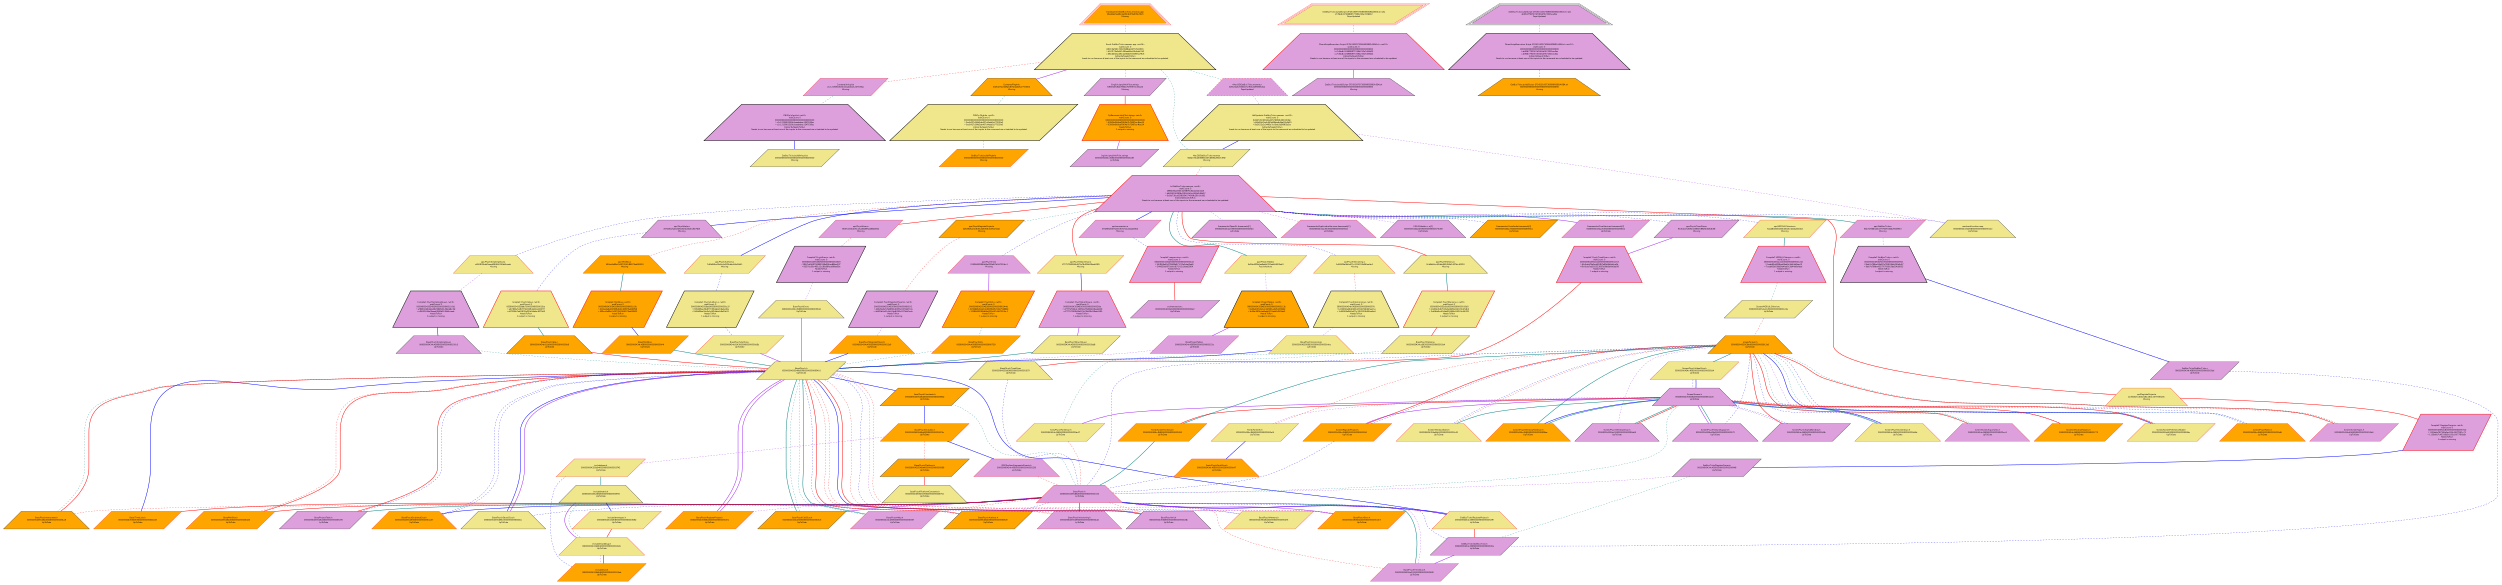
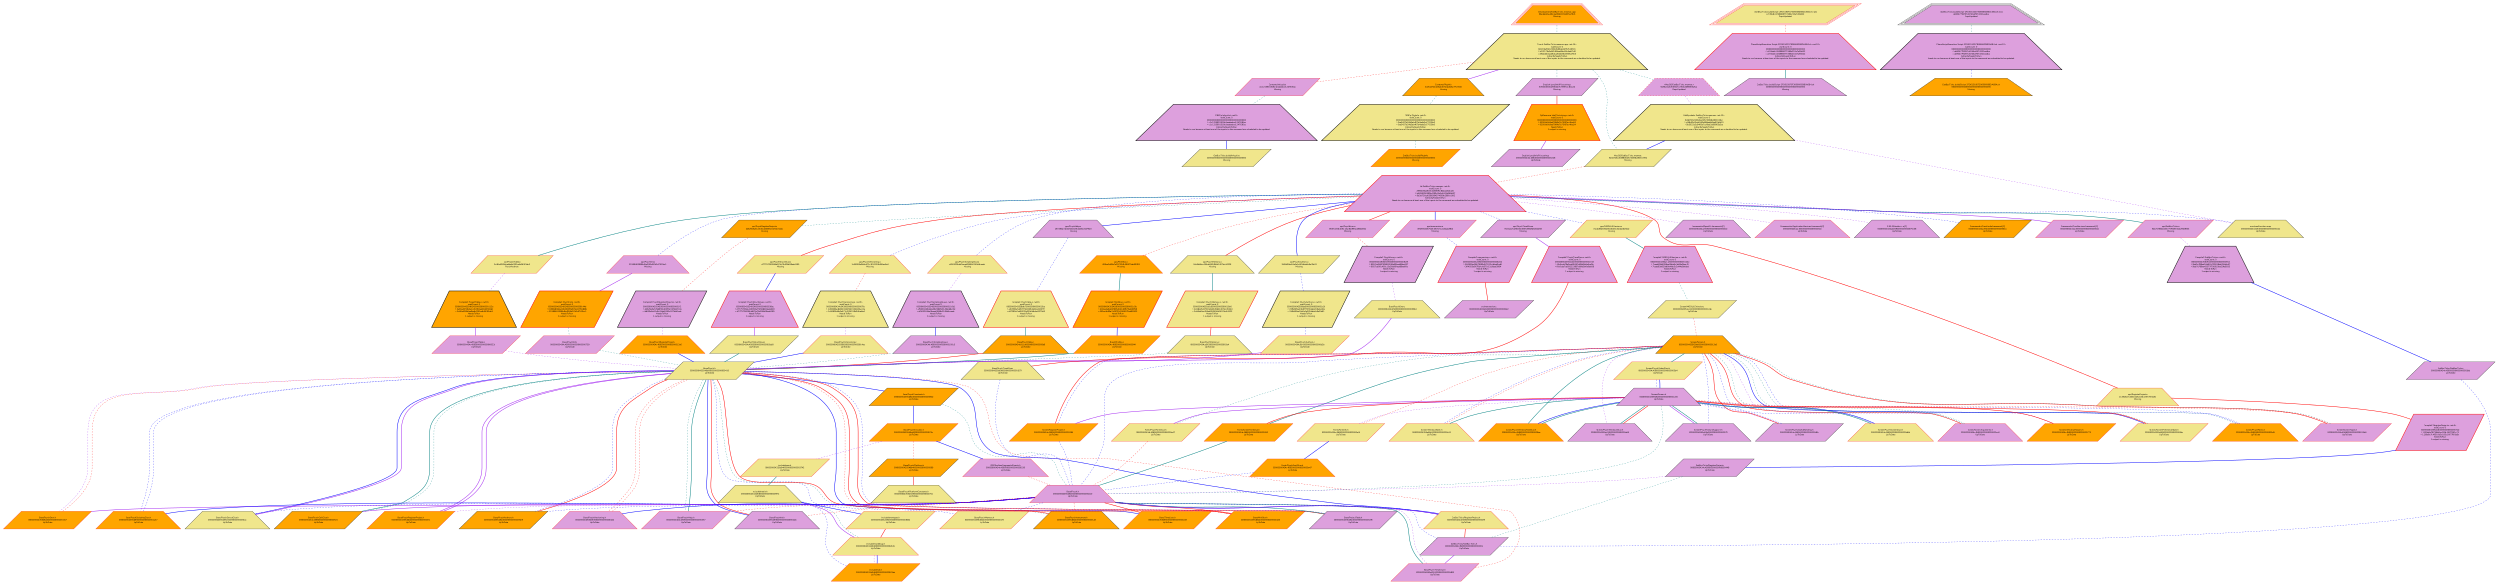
(725, 264) -> (1299, 264)
(976, 345) -> (570, 345)
(1426, 345) -> (1210, 345)
(550, 524) -> (827, 532)
